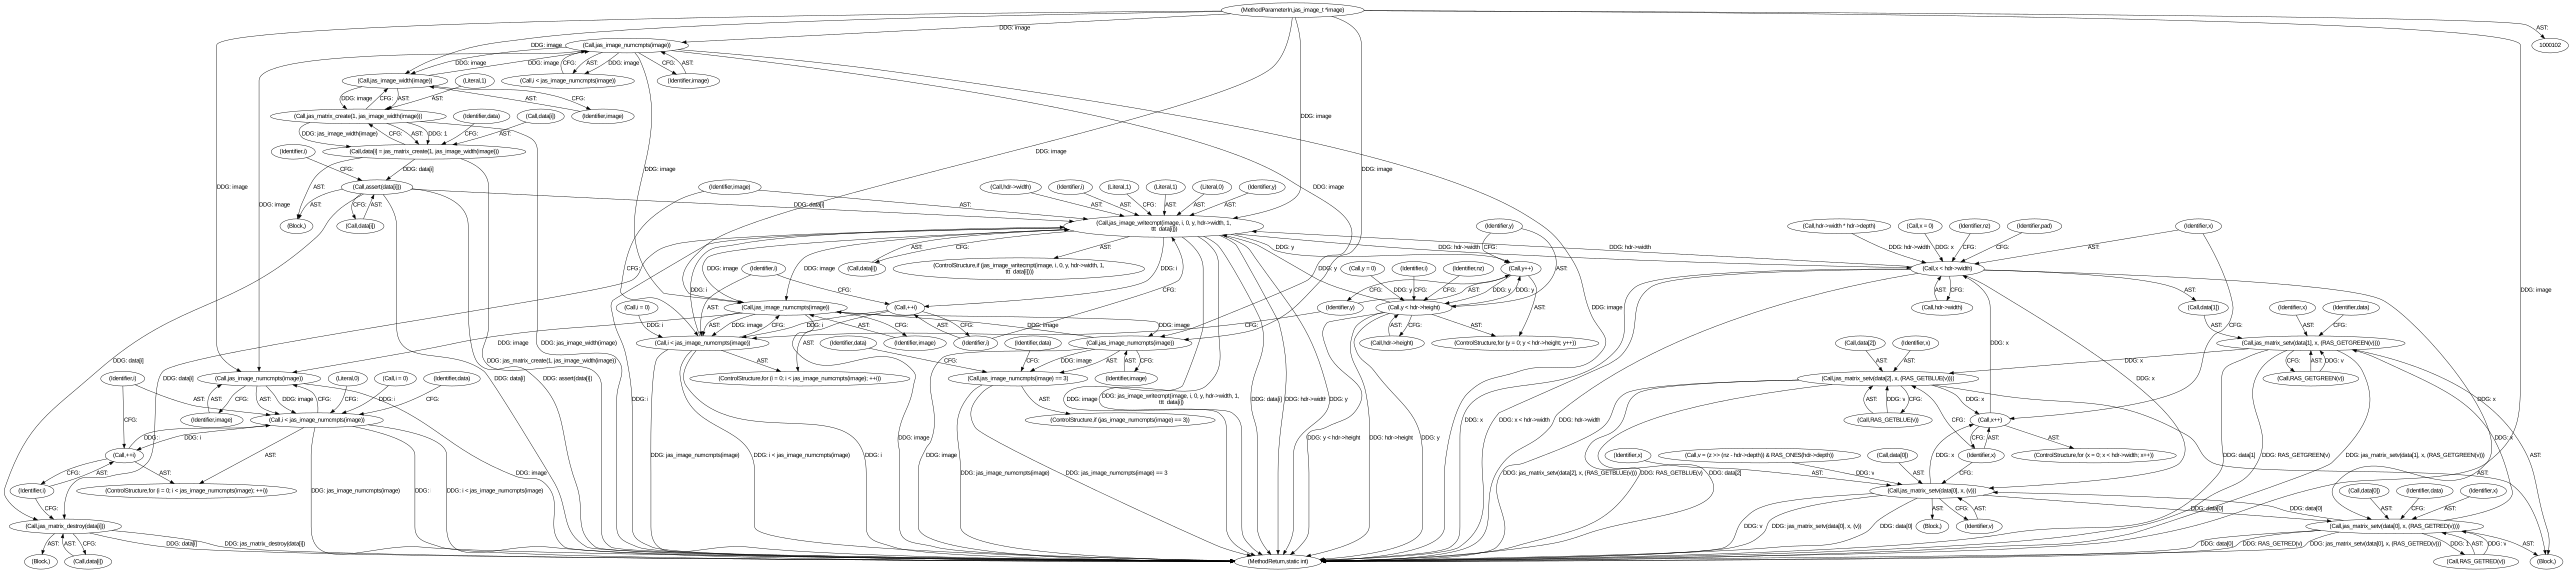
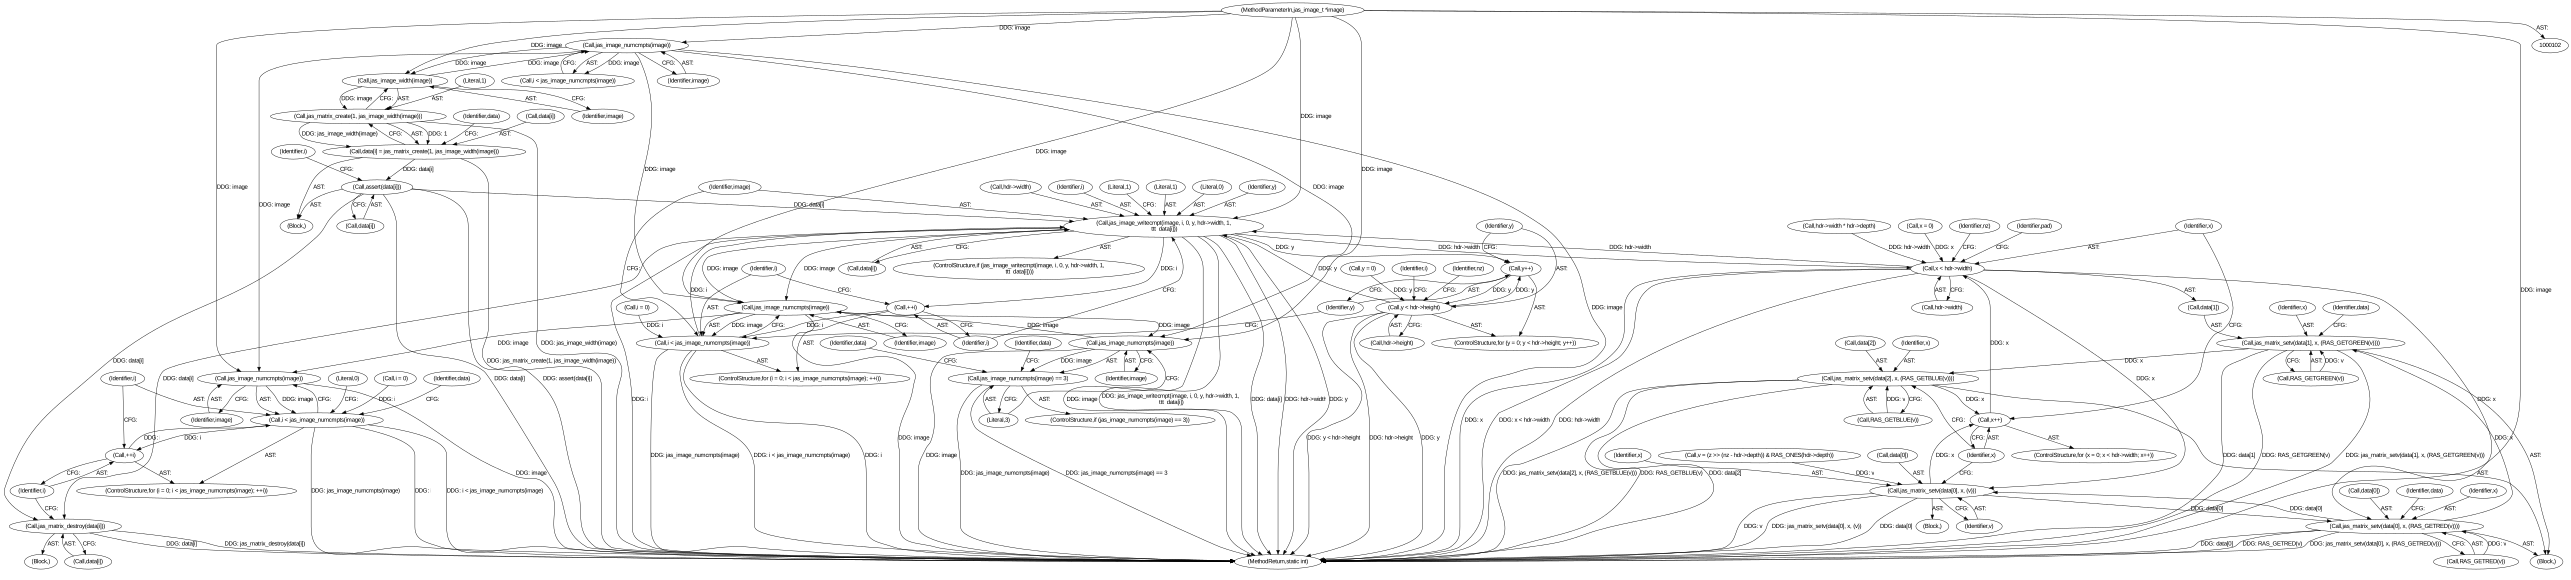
none -> (998, 420)
(2460, 544) -> (2460, 544)
